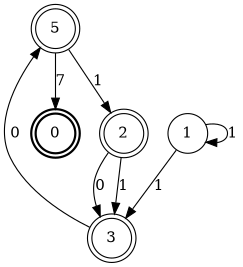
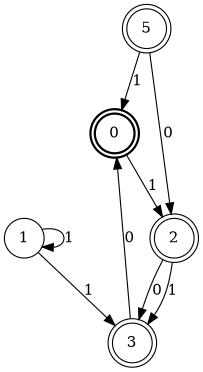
(61, 81) -> (138, 81)
(99, 81) -> (169, 133)
(10, 157) -> (124, 244)
none -> (142, 181)
